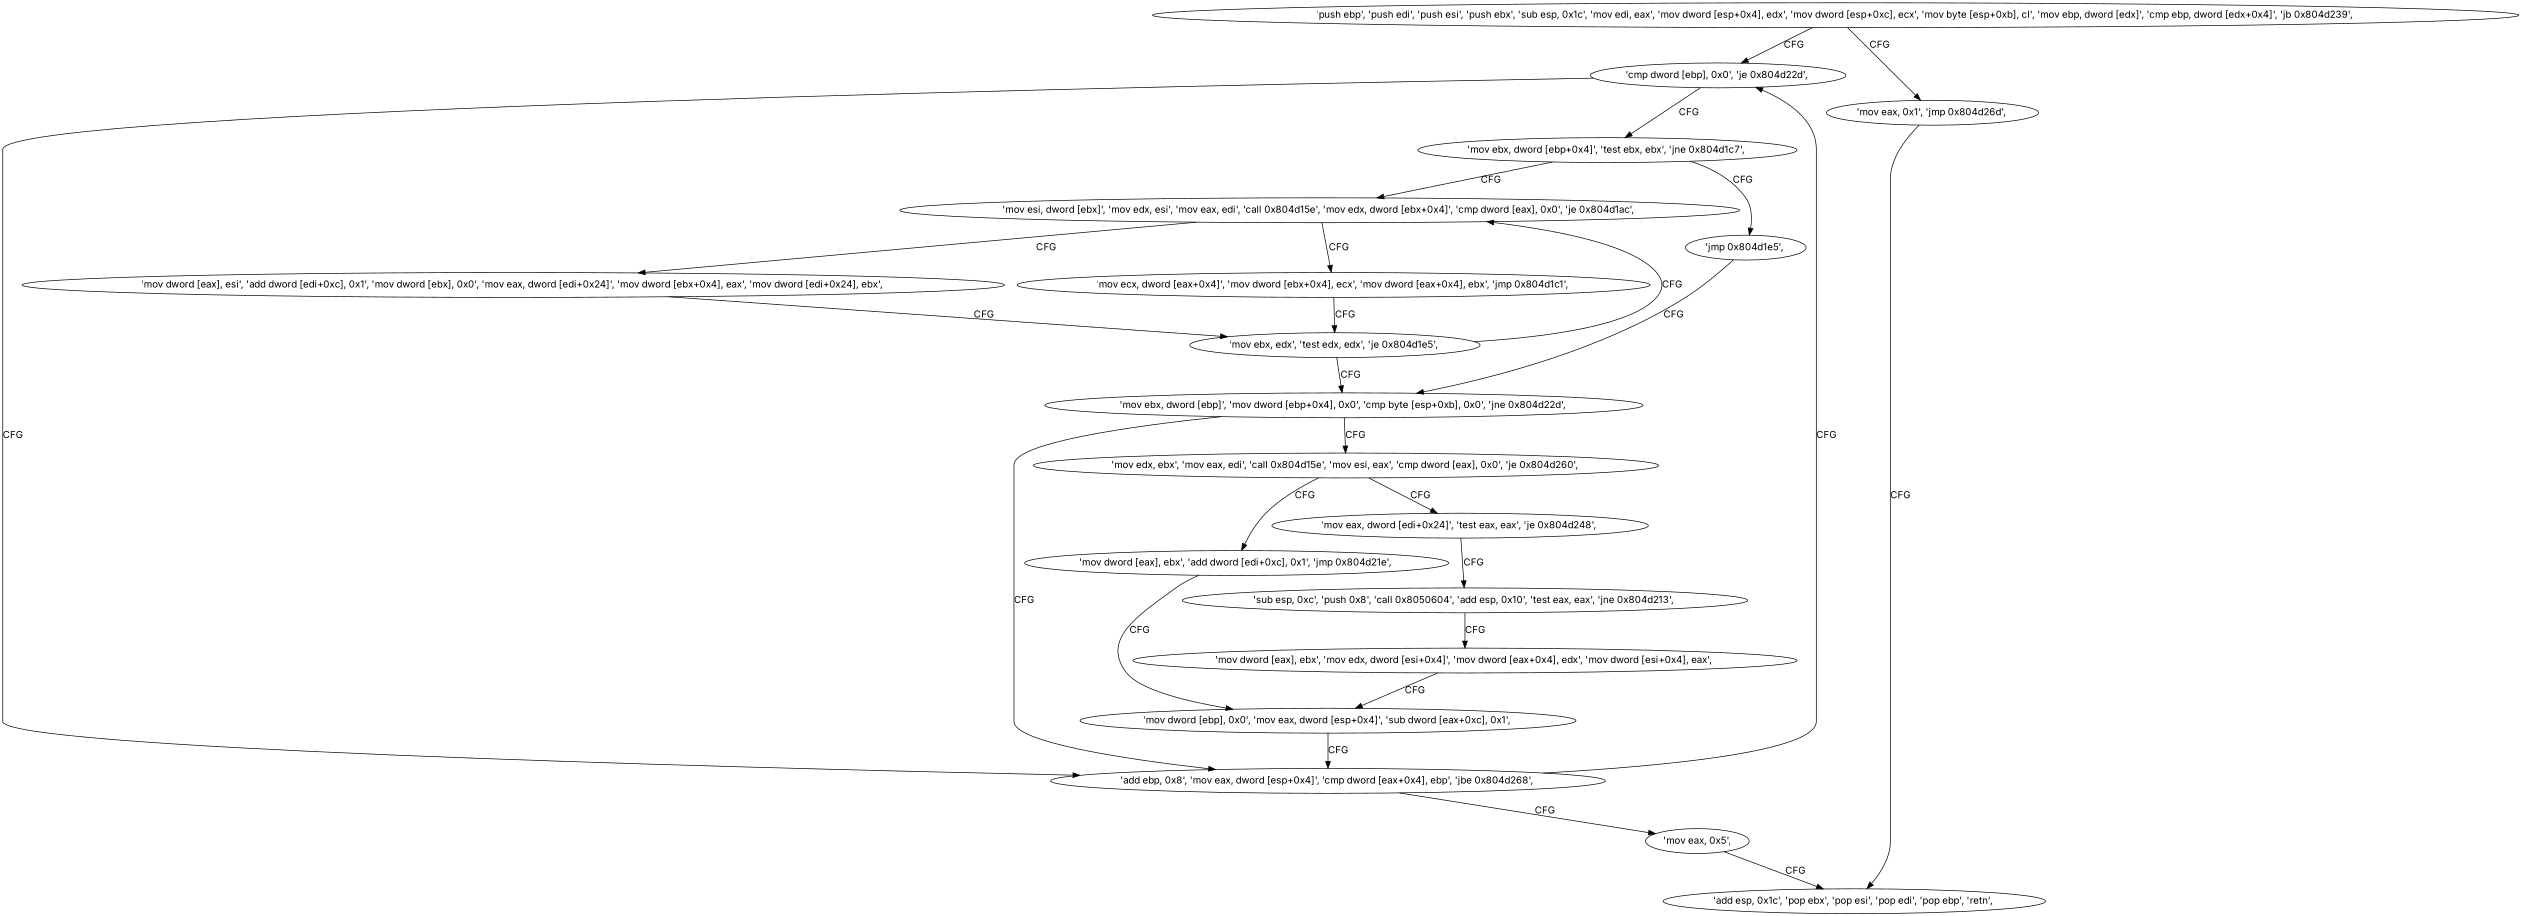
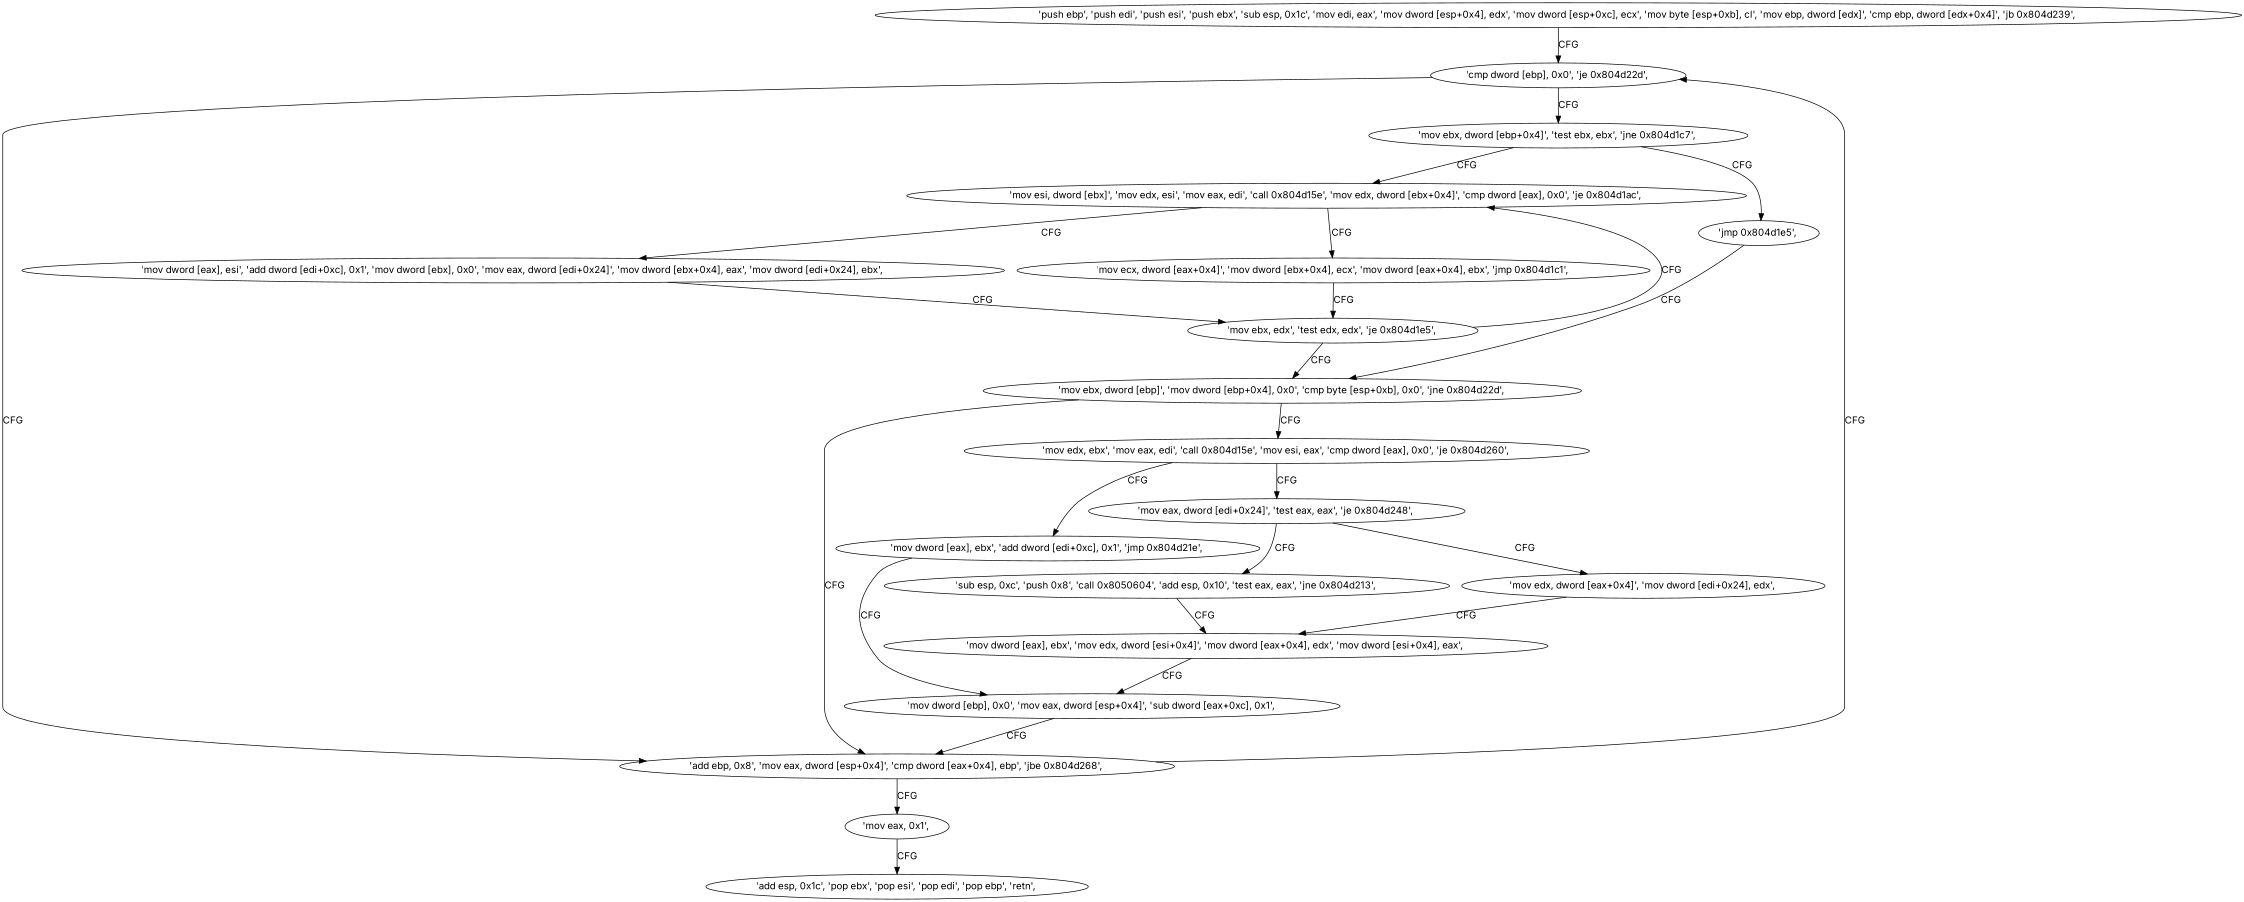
(1933, 113) -> none
none -> (1643, 586)
(1697, 841) -> (897, 827)
